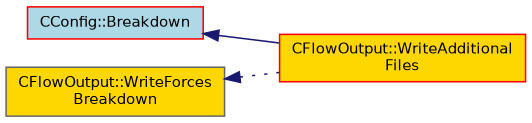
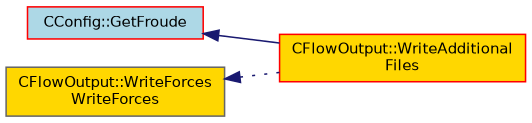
(115, 23) -> (115, 23)
(115, 92) -> (115, 92)
